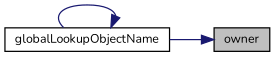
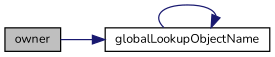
(185, 40) -> (76, 40)
